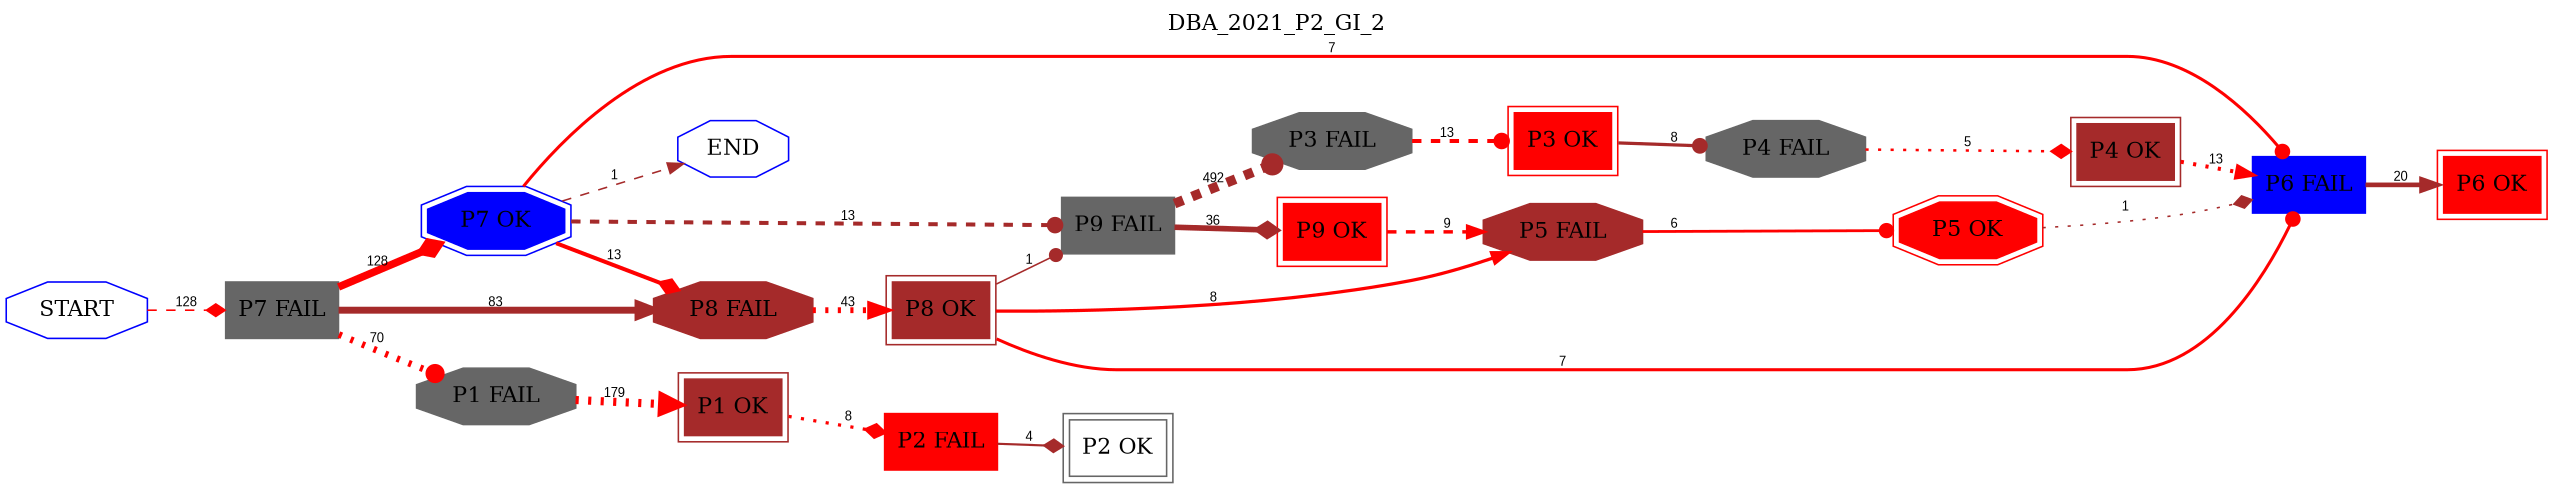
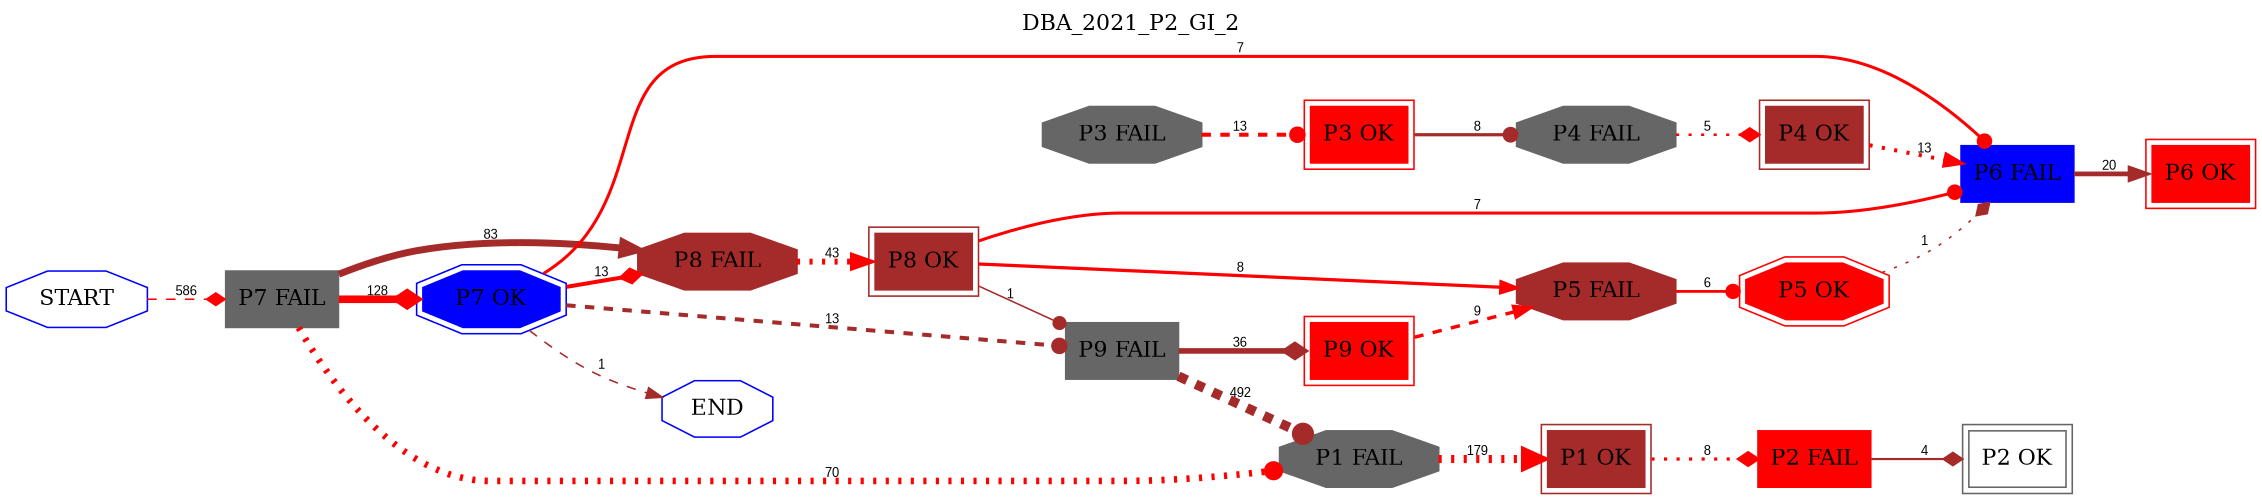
(1220, 185) -> (1238, 404)
(187, 303) -> (187, 292)
